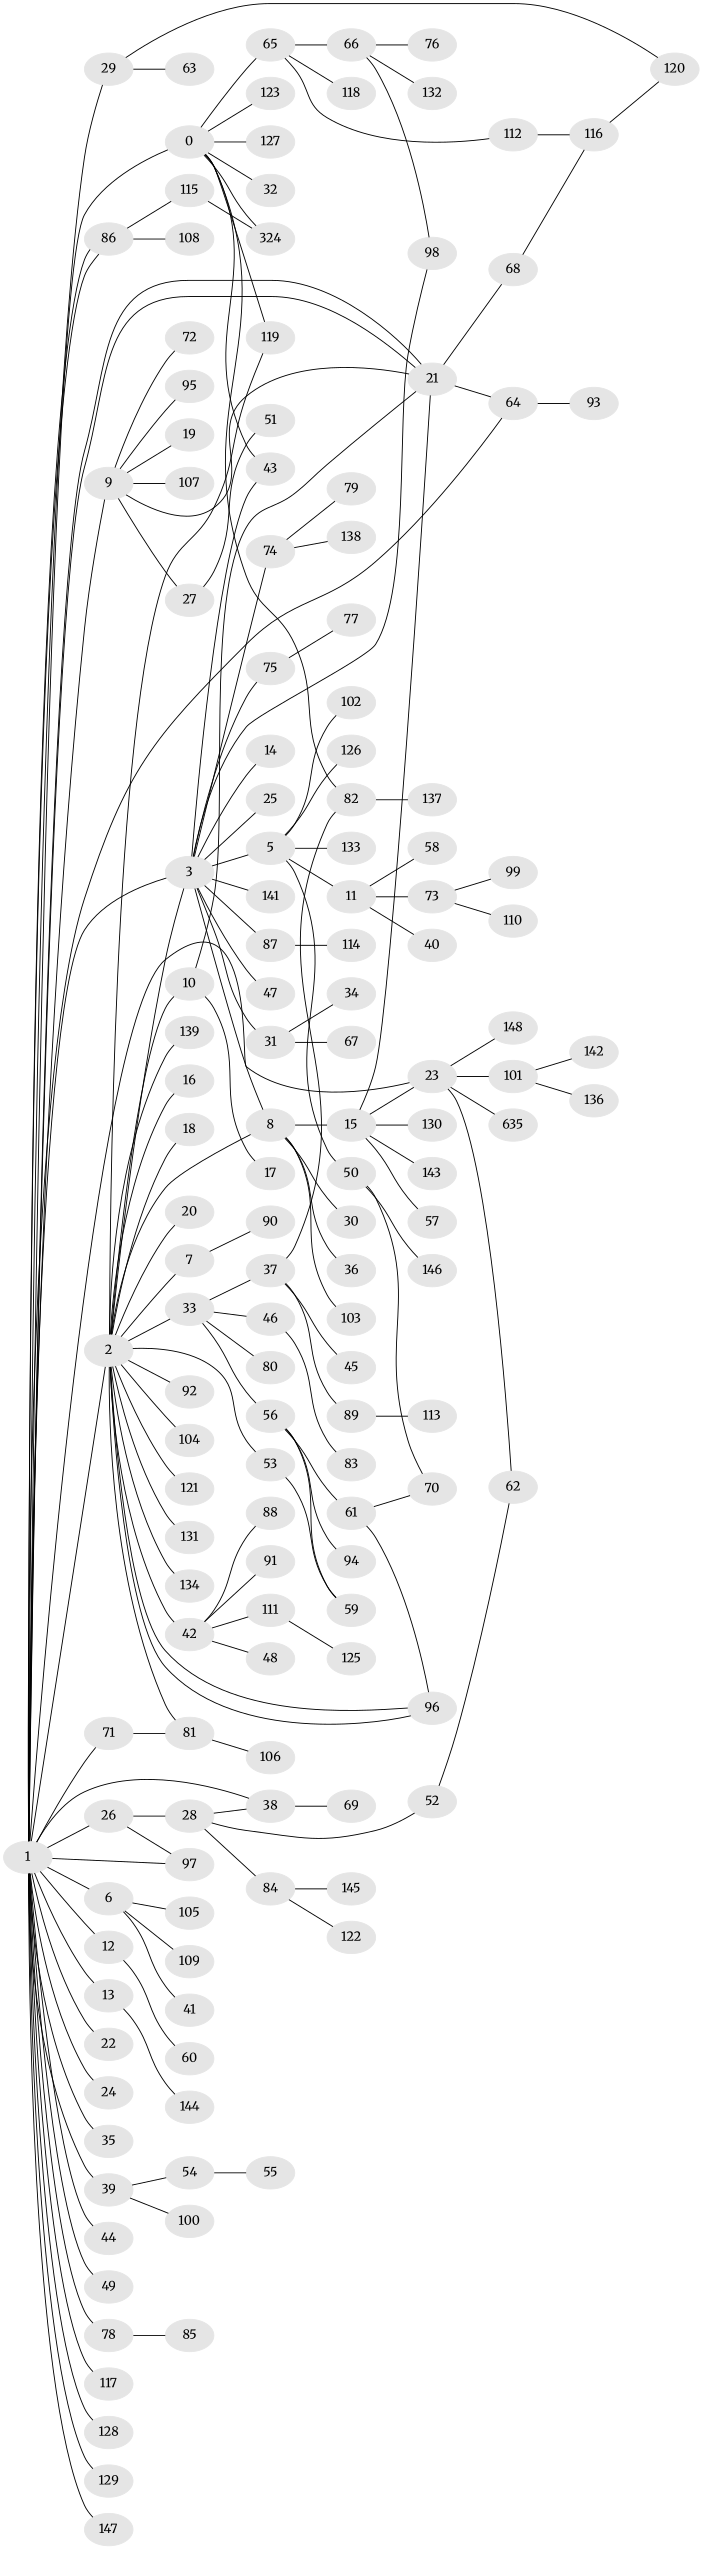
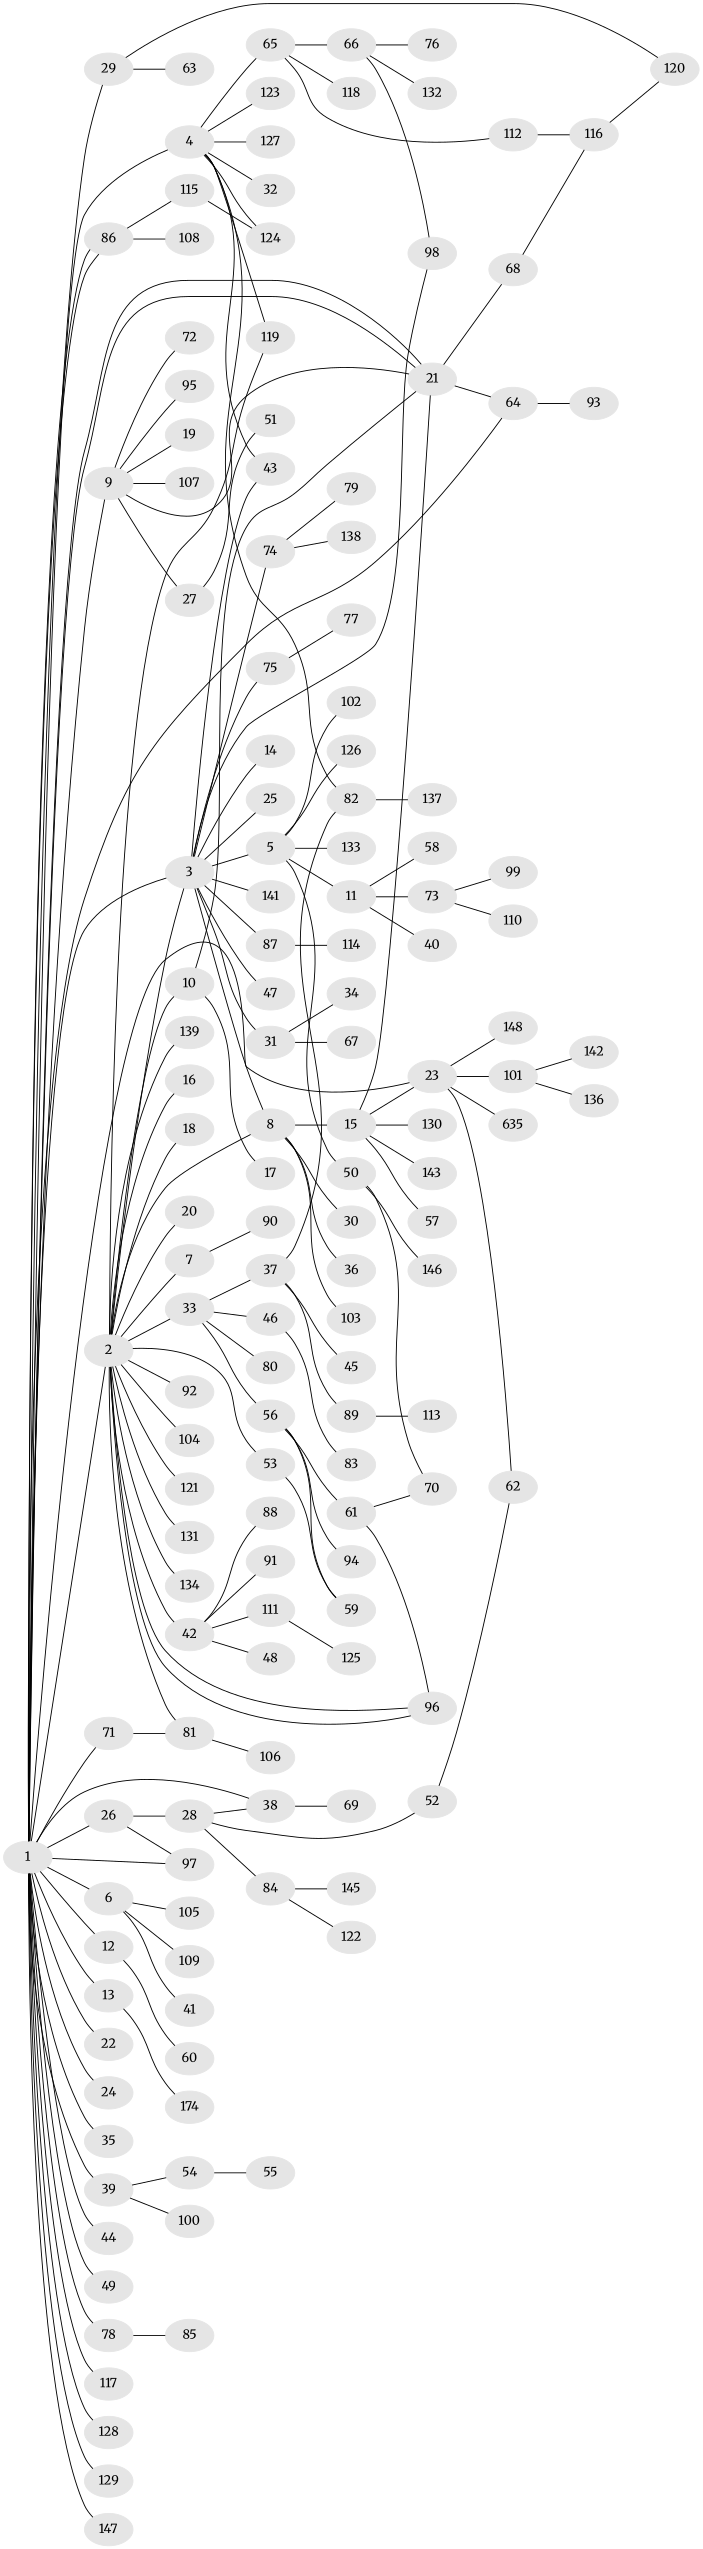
(190, 142) -> (190, 142)
(270, 239) -> (270, 239)
(190, 2107) -> (190, 2107)
